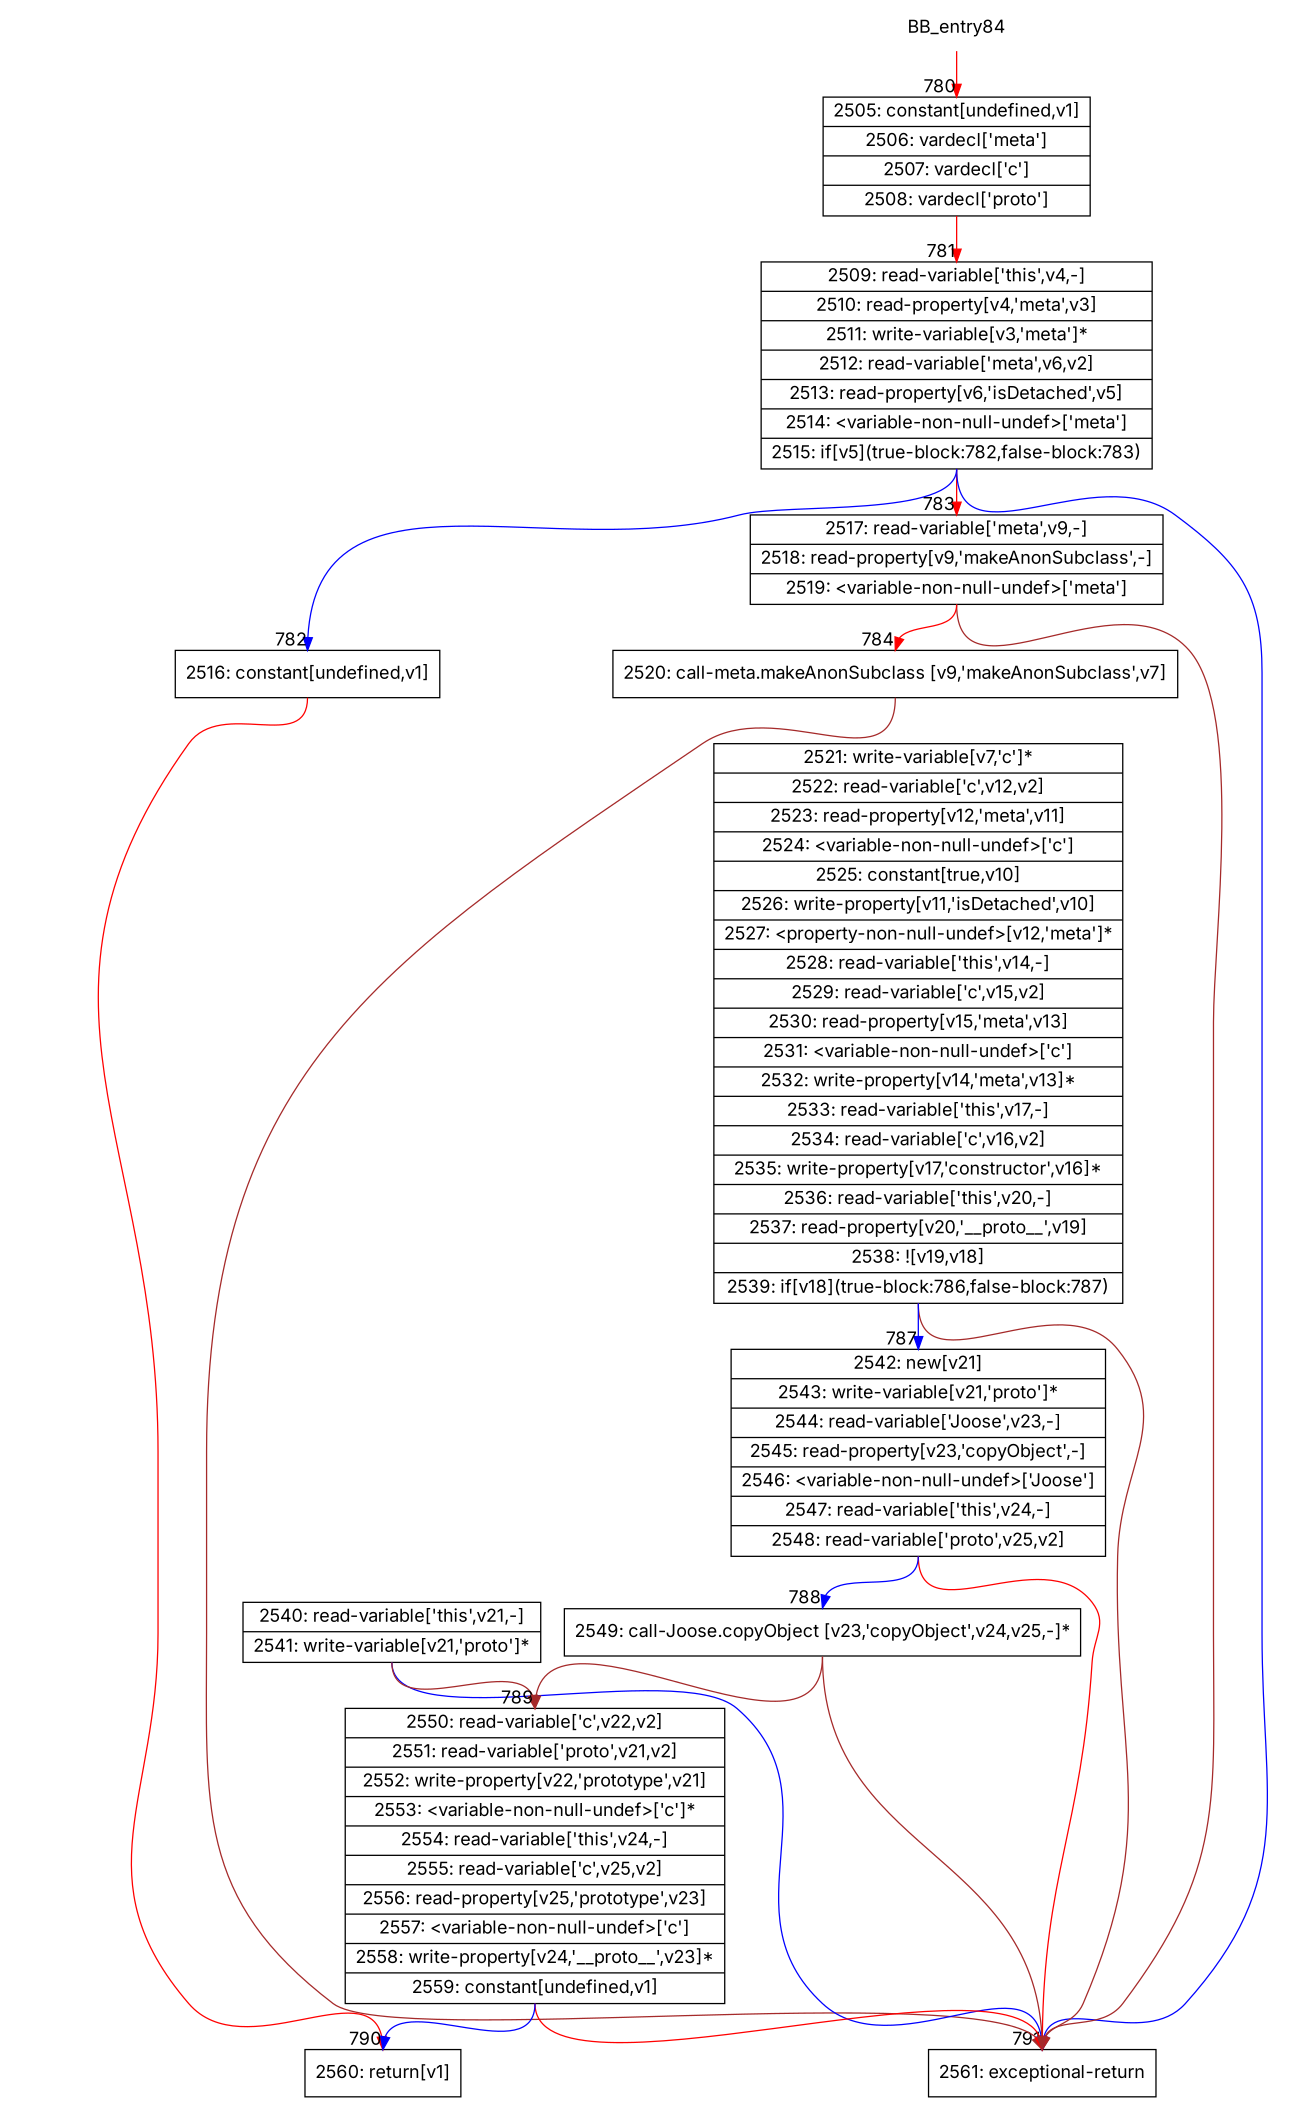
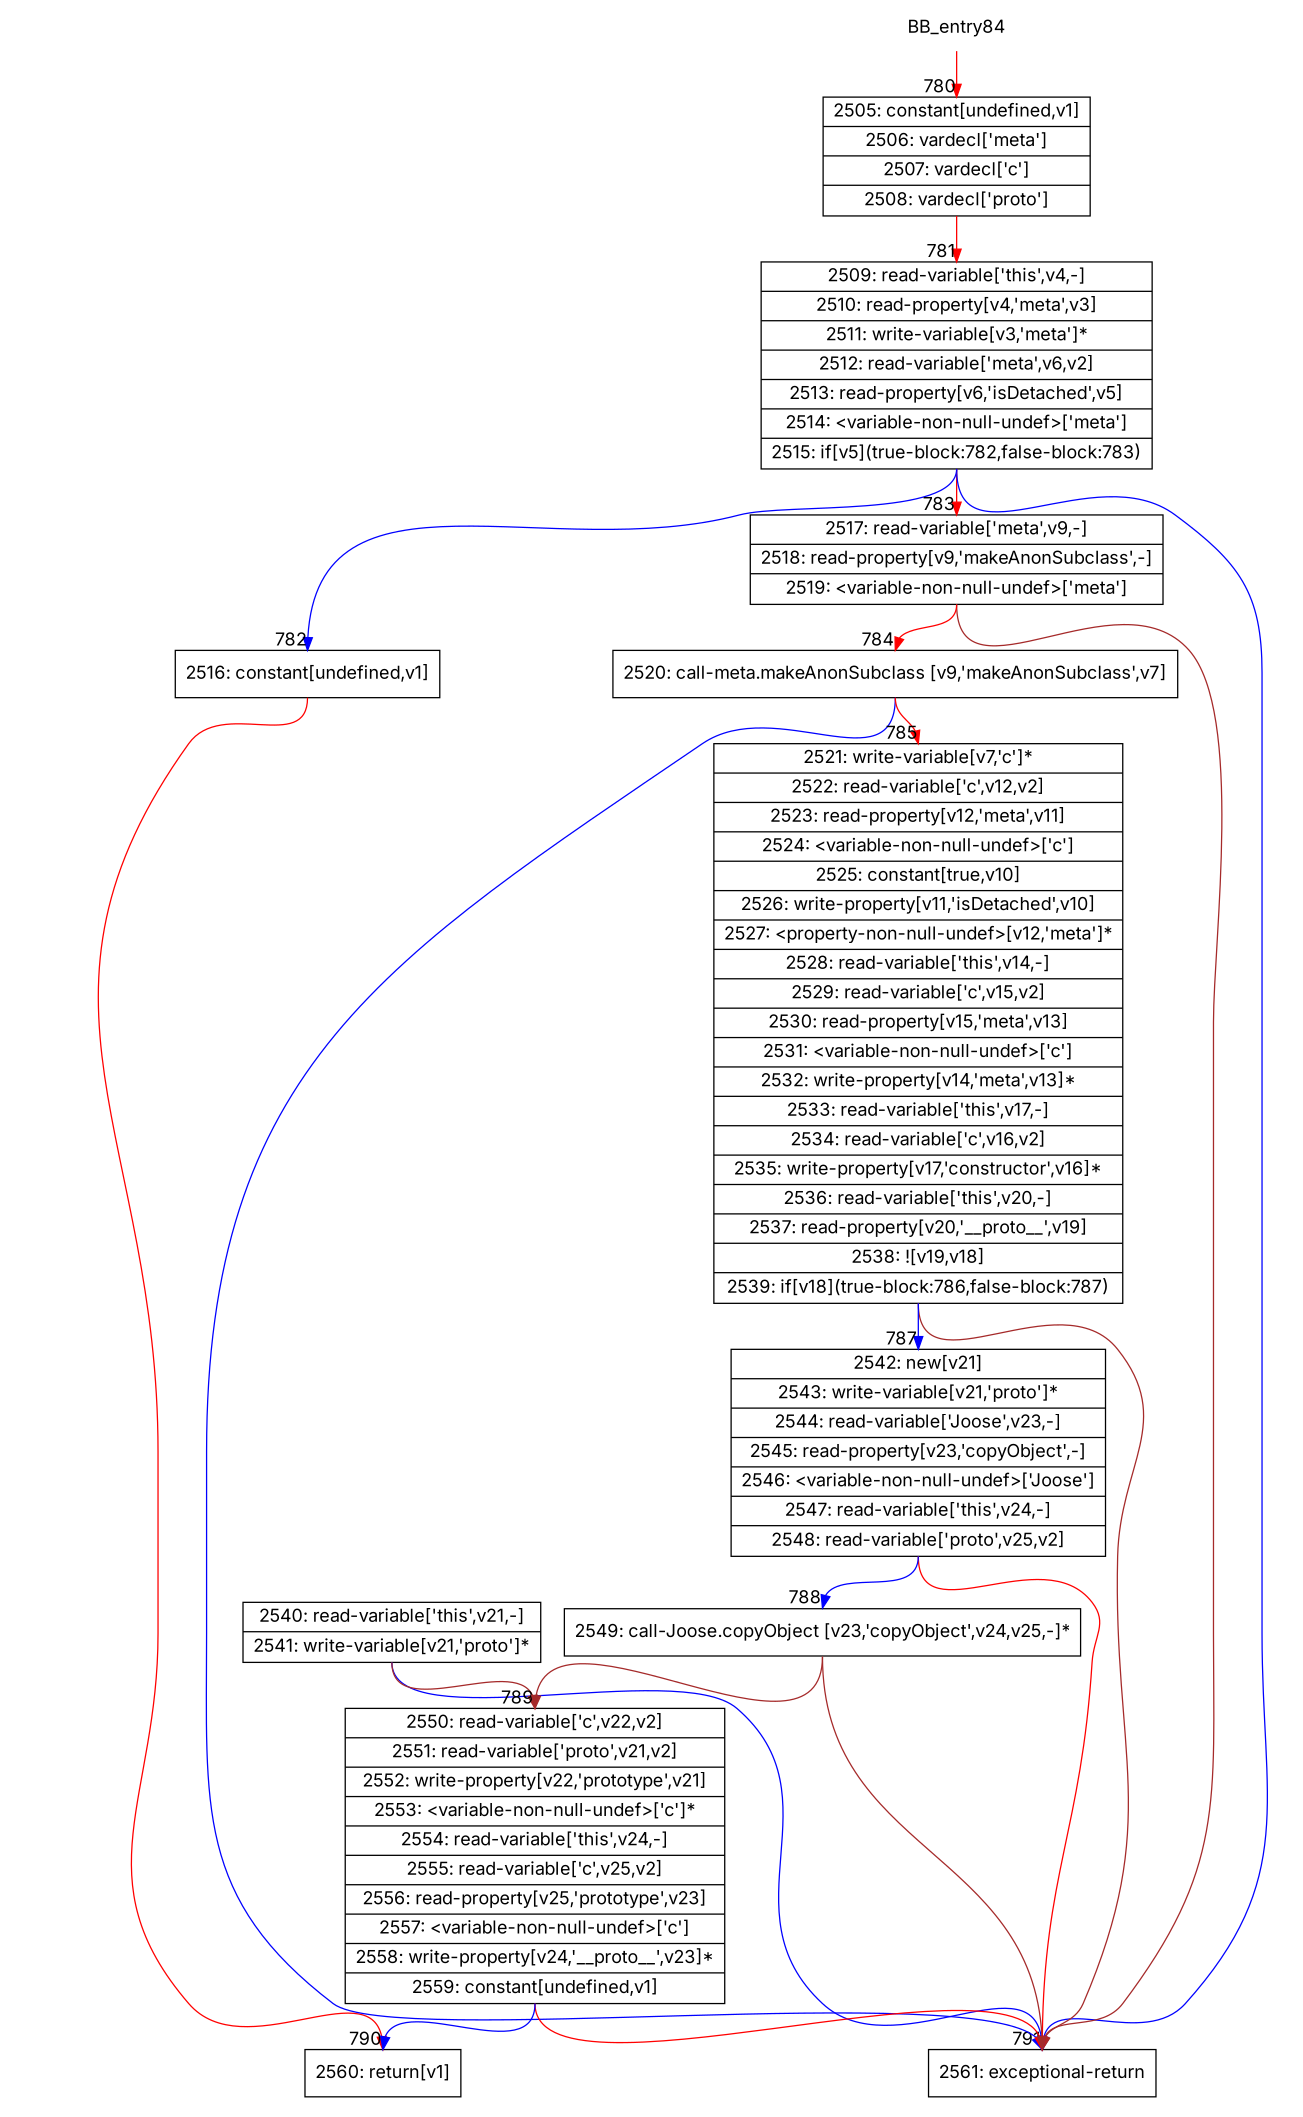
none -> (902, 716)
(207, 1534) -> (207, 1534)
